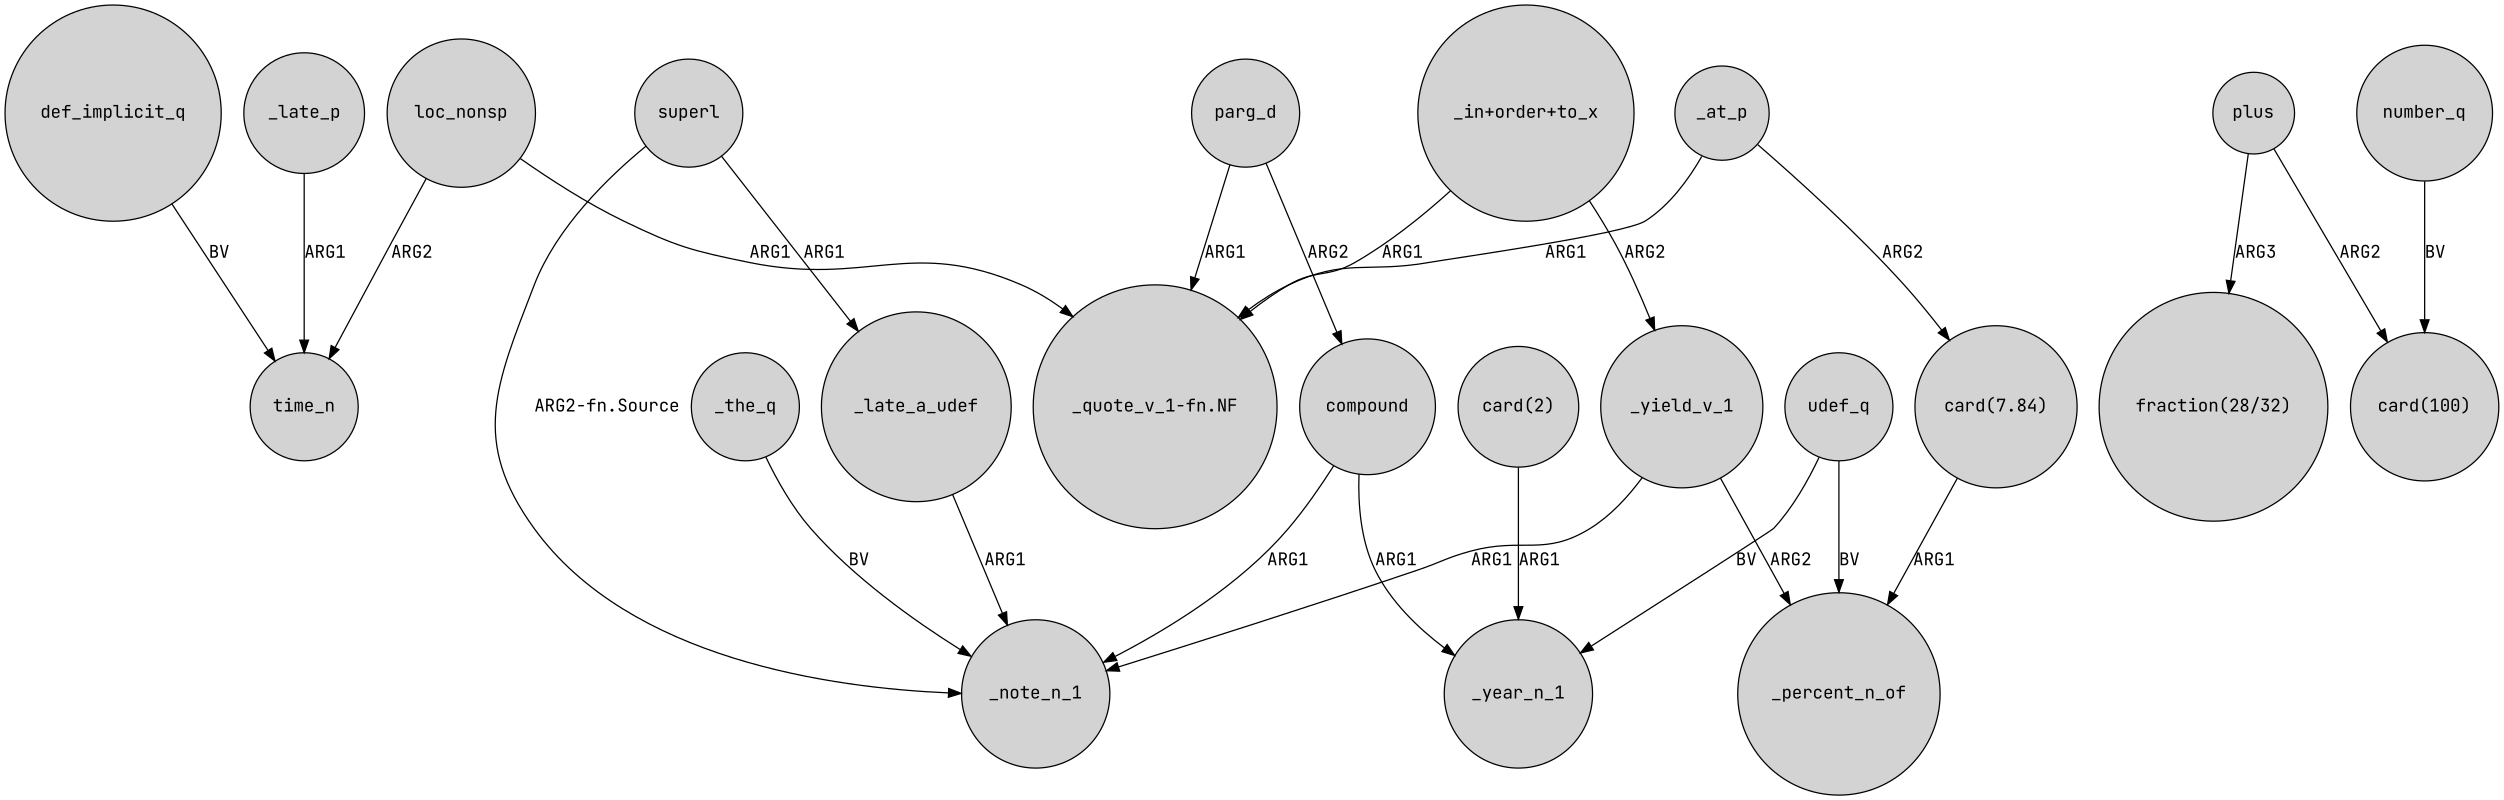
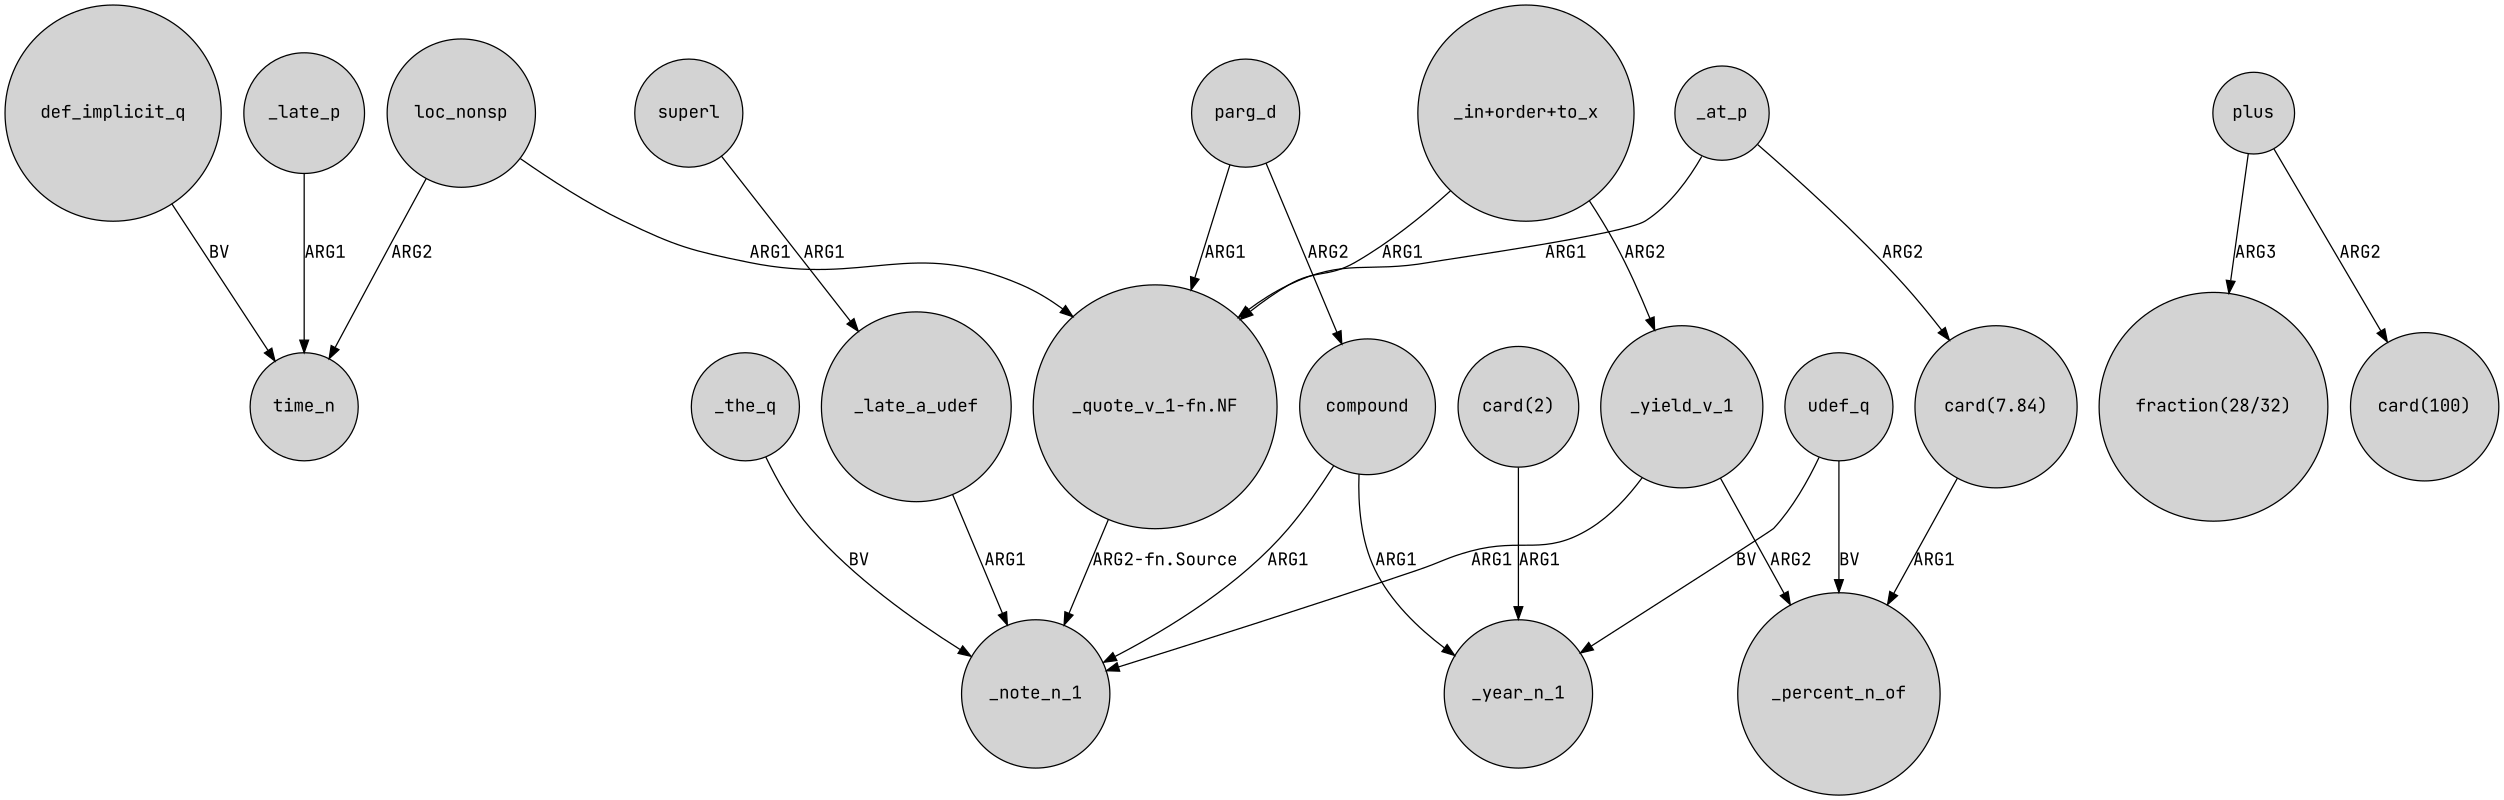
(2425, 113) -> none
(541, 536) -> (1089, 566)
